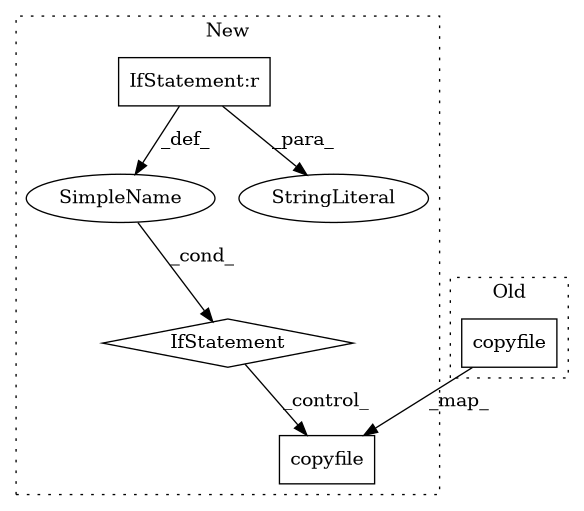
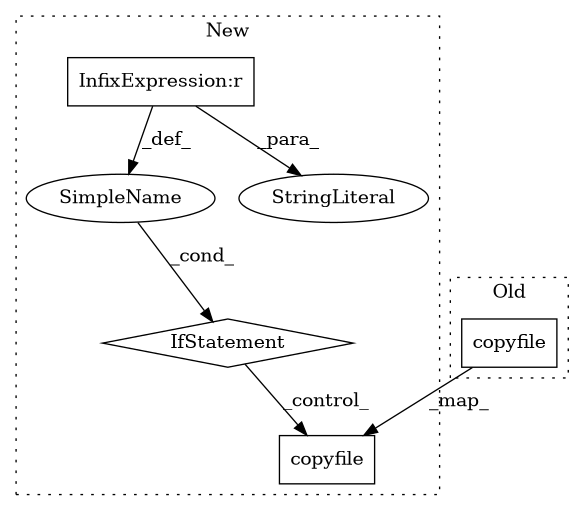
(194, 82) -> (161, 82)
